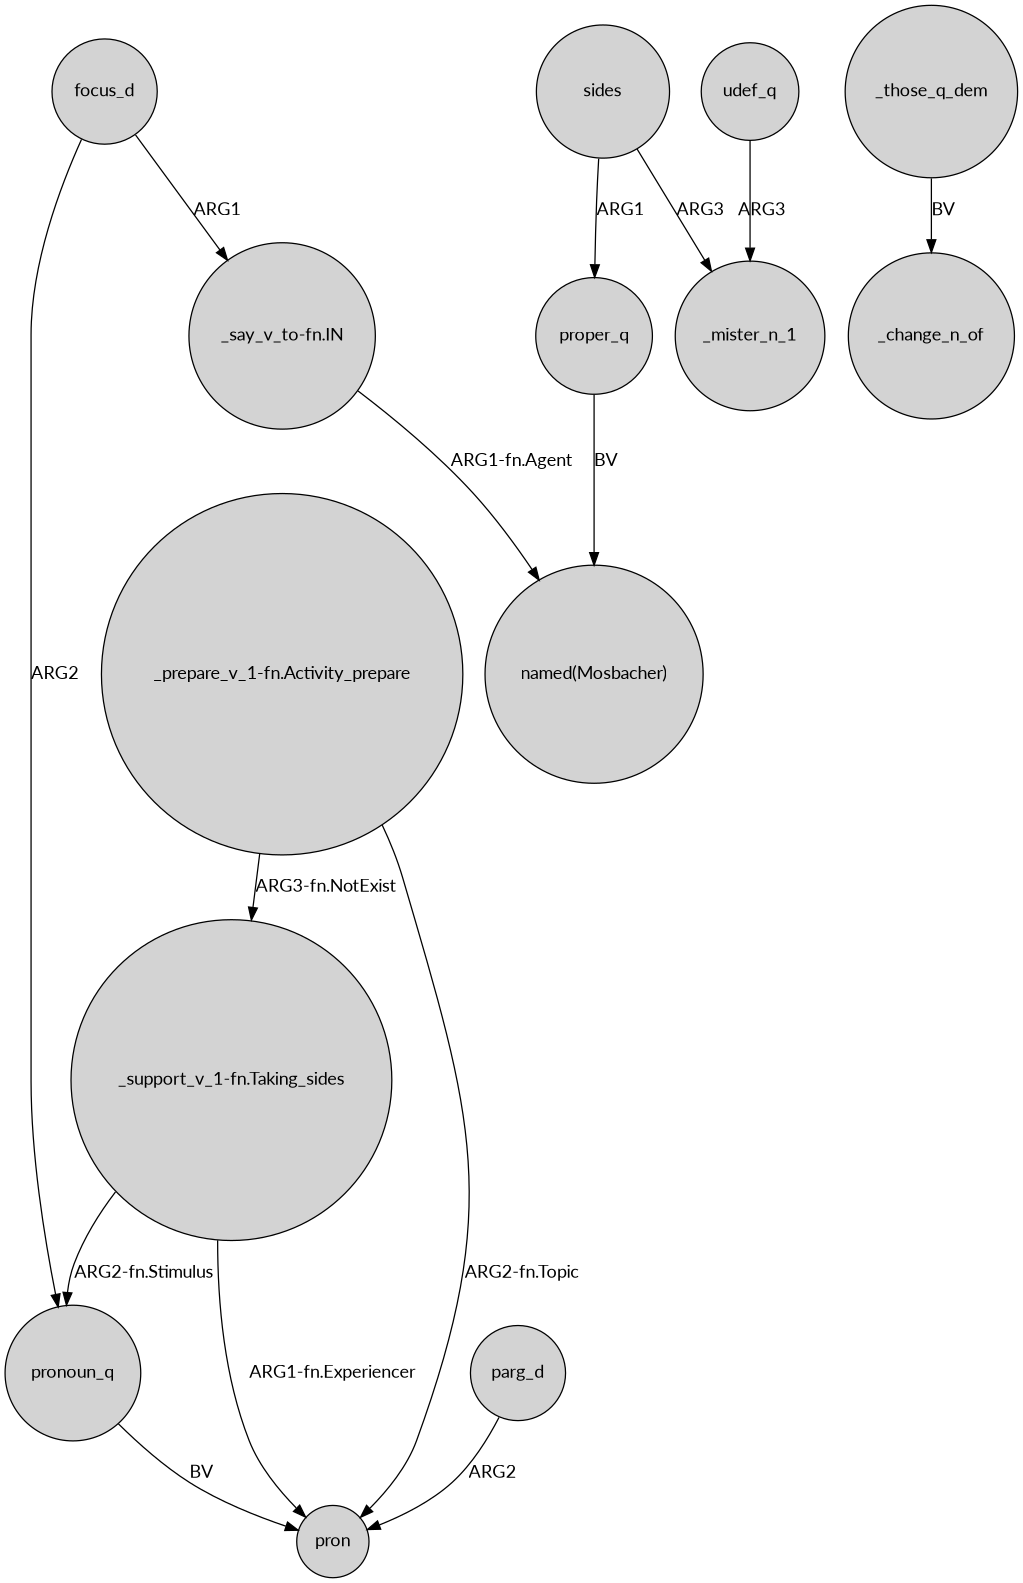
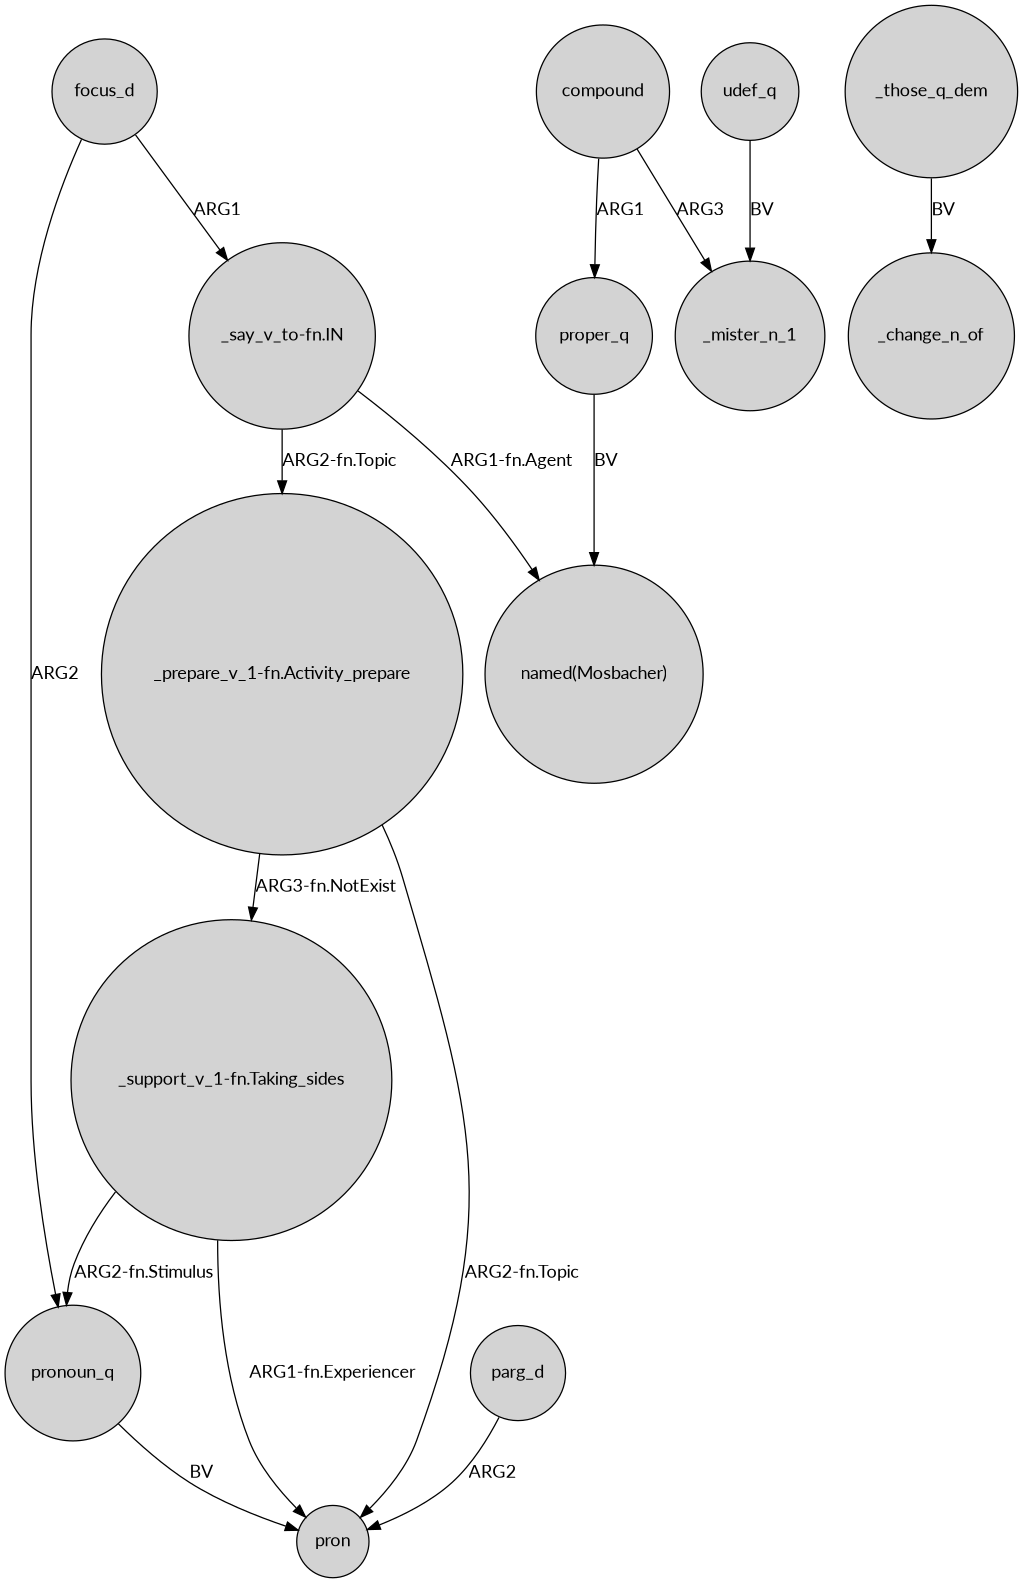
(603, 92) -> (603, 92)
(762, 210) -> (762, 210)
none -> (282, 455)
